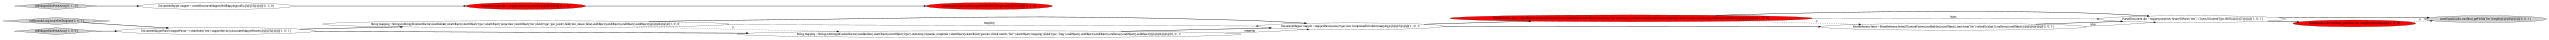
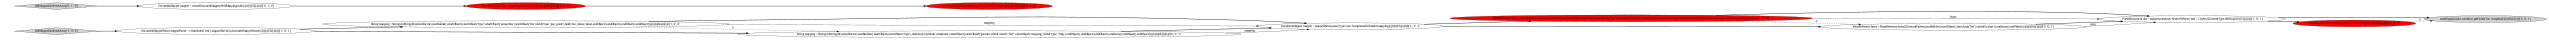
(56, 21) -> none
